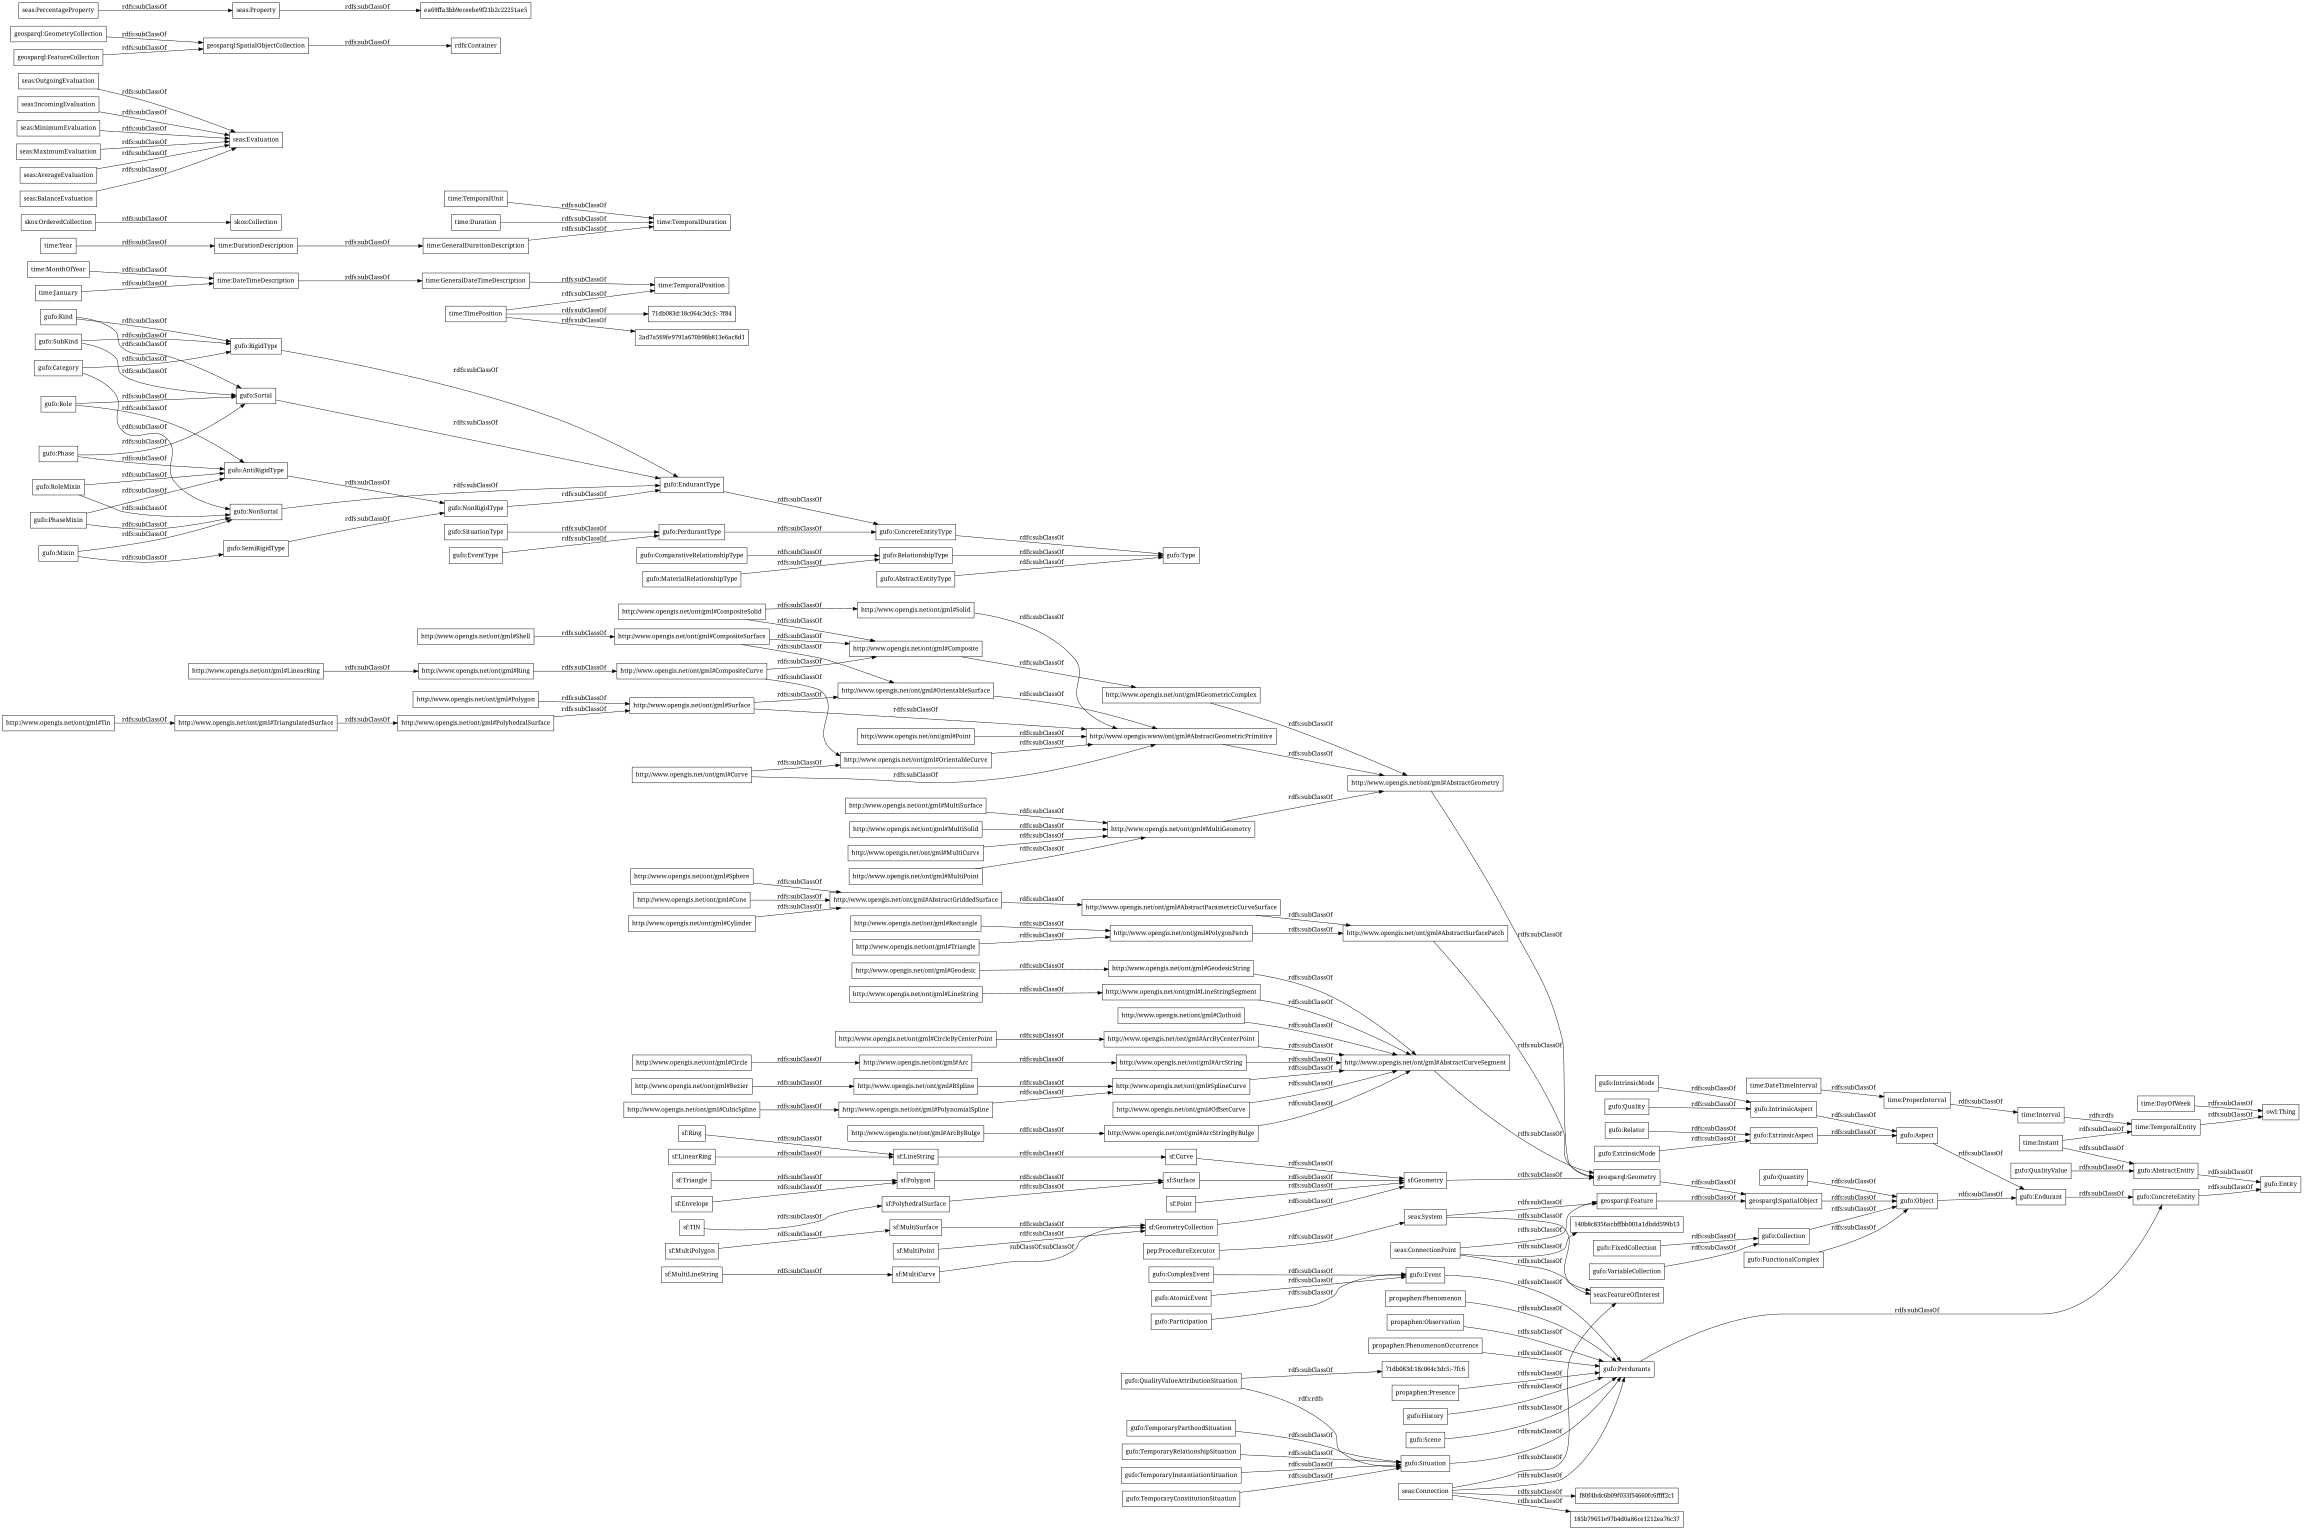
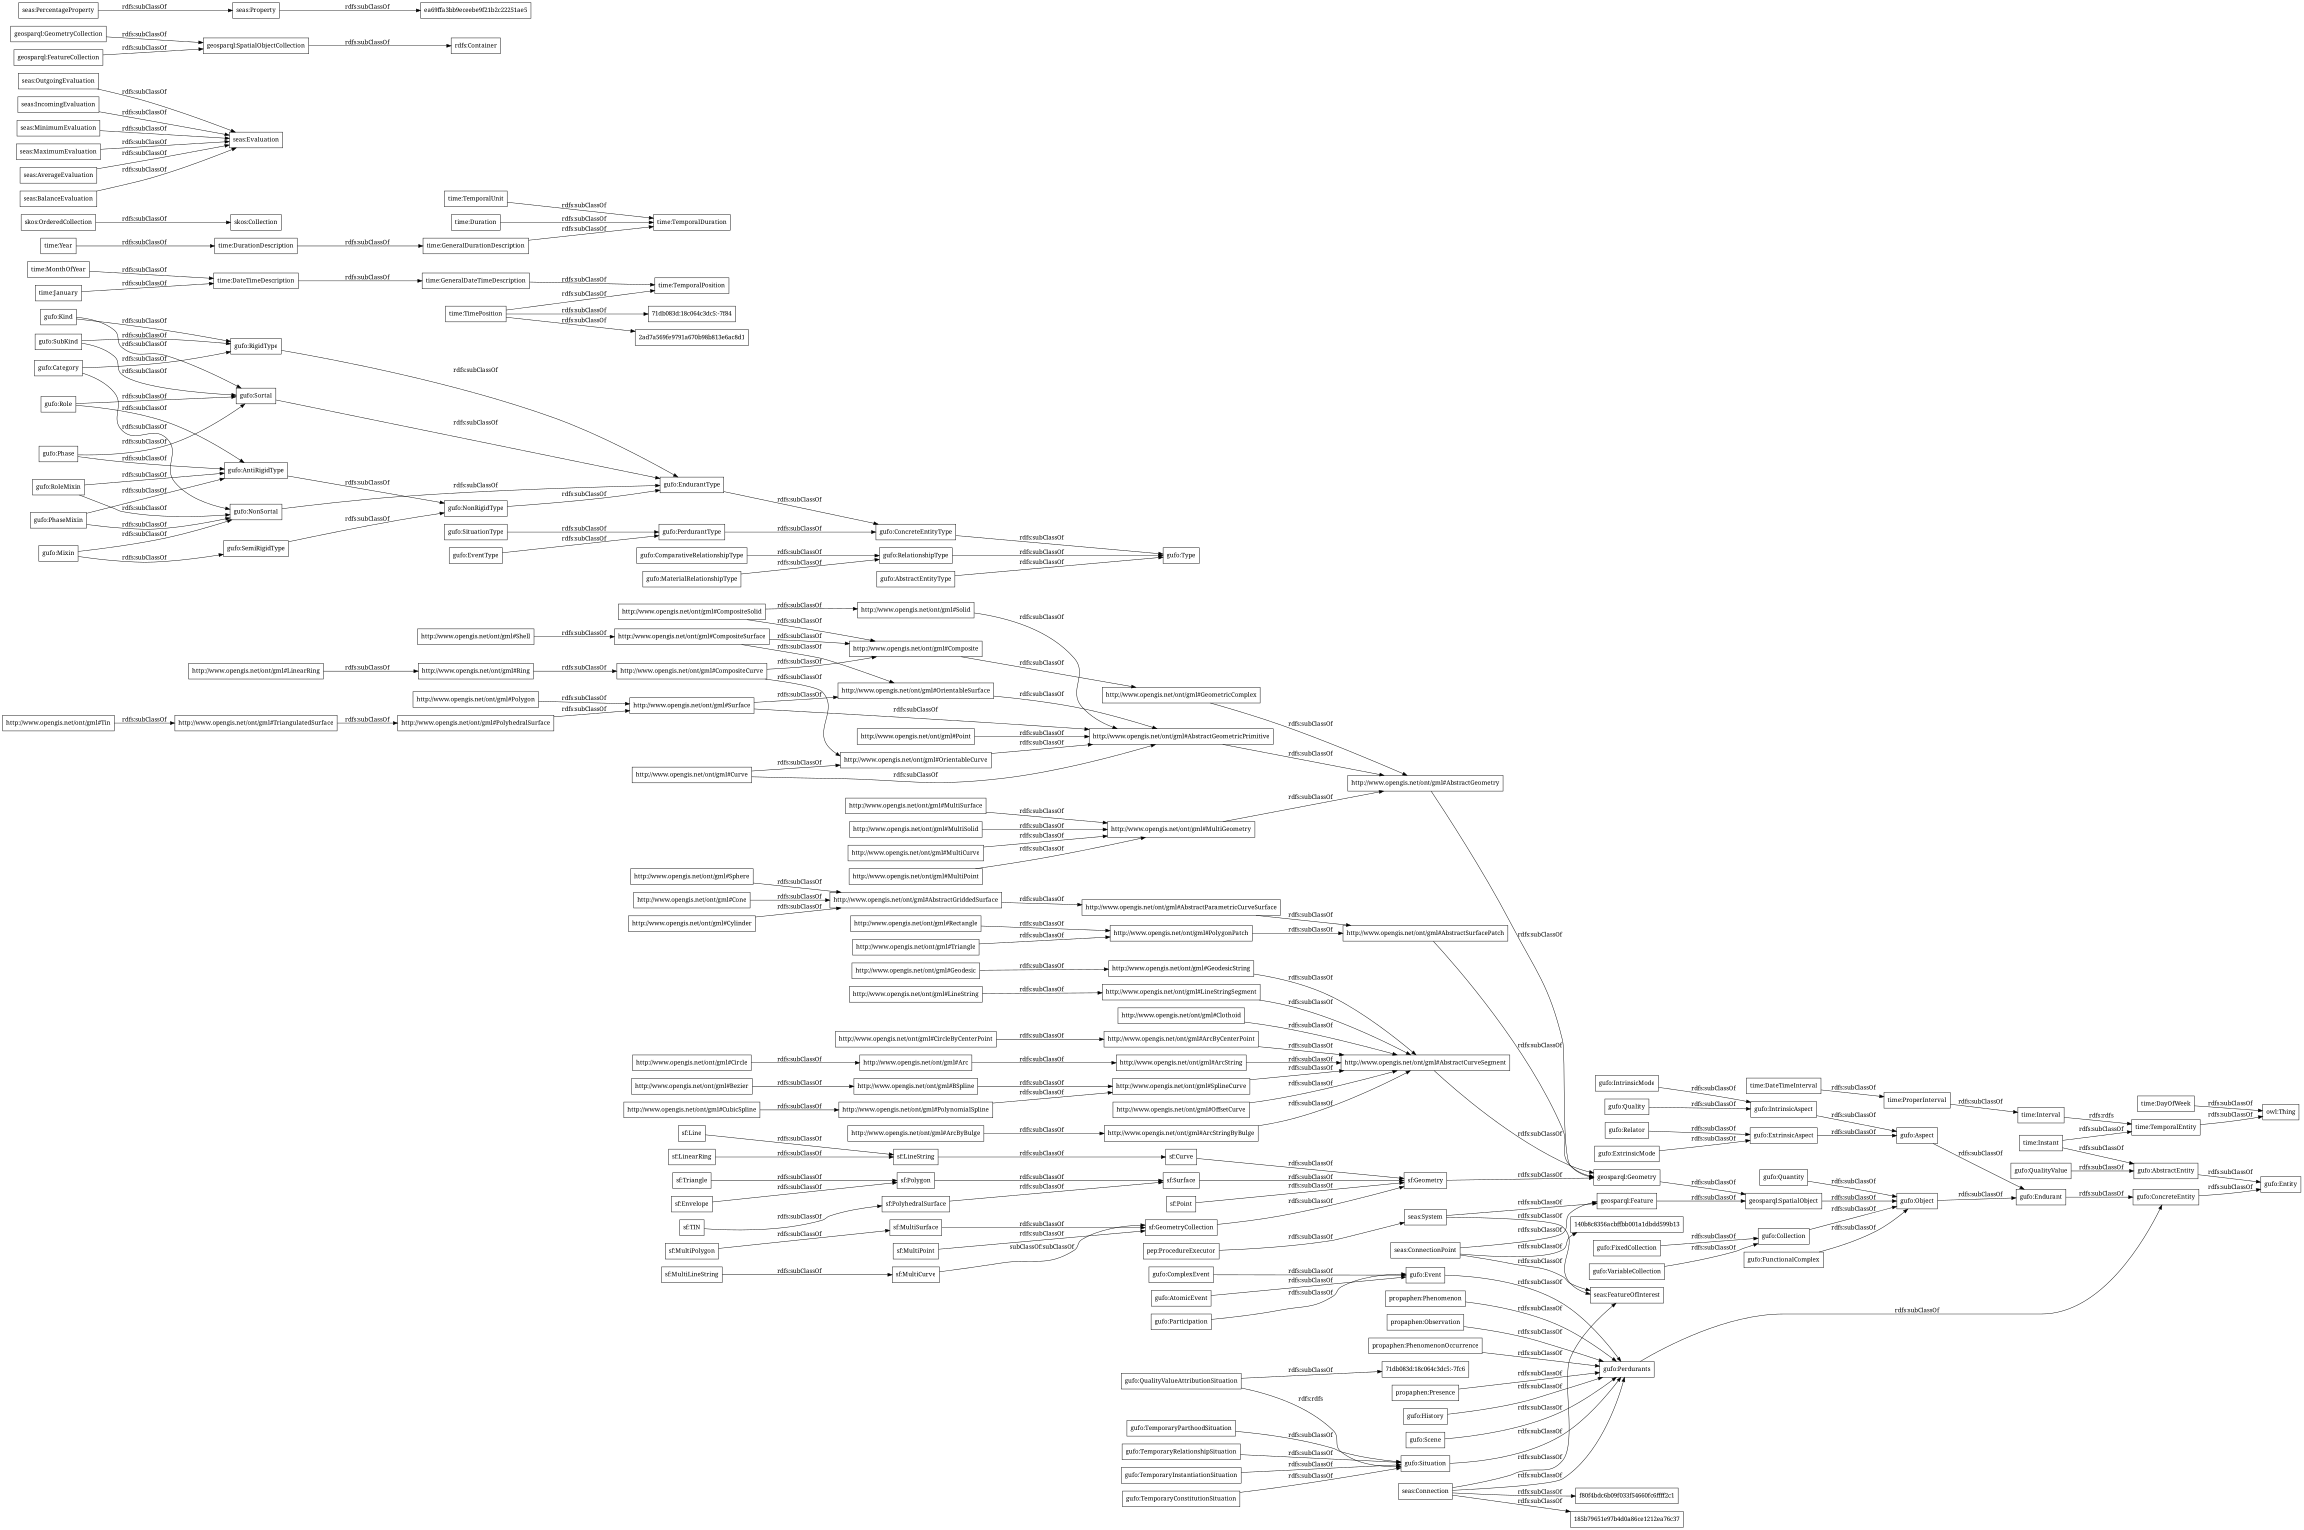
(1181, 737) -> (1181, 737)
(692, 1133) -> (692, 1133)
